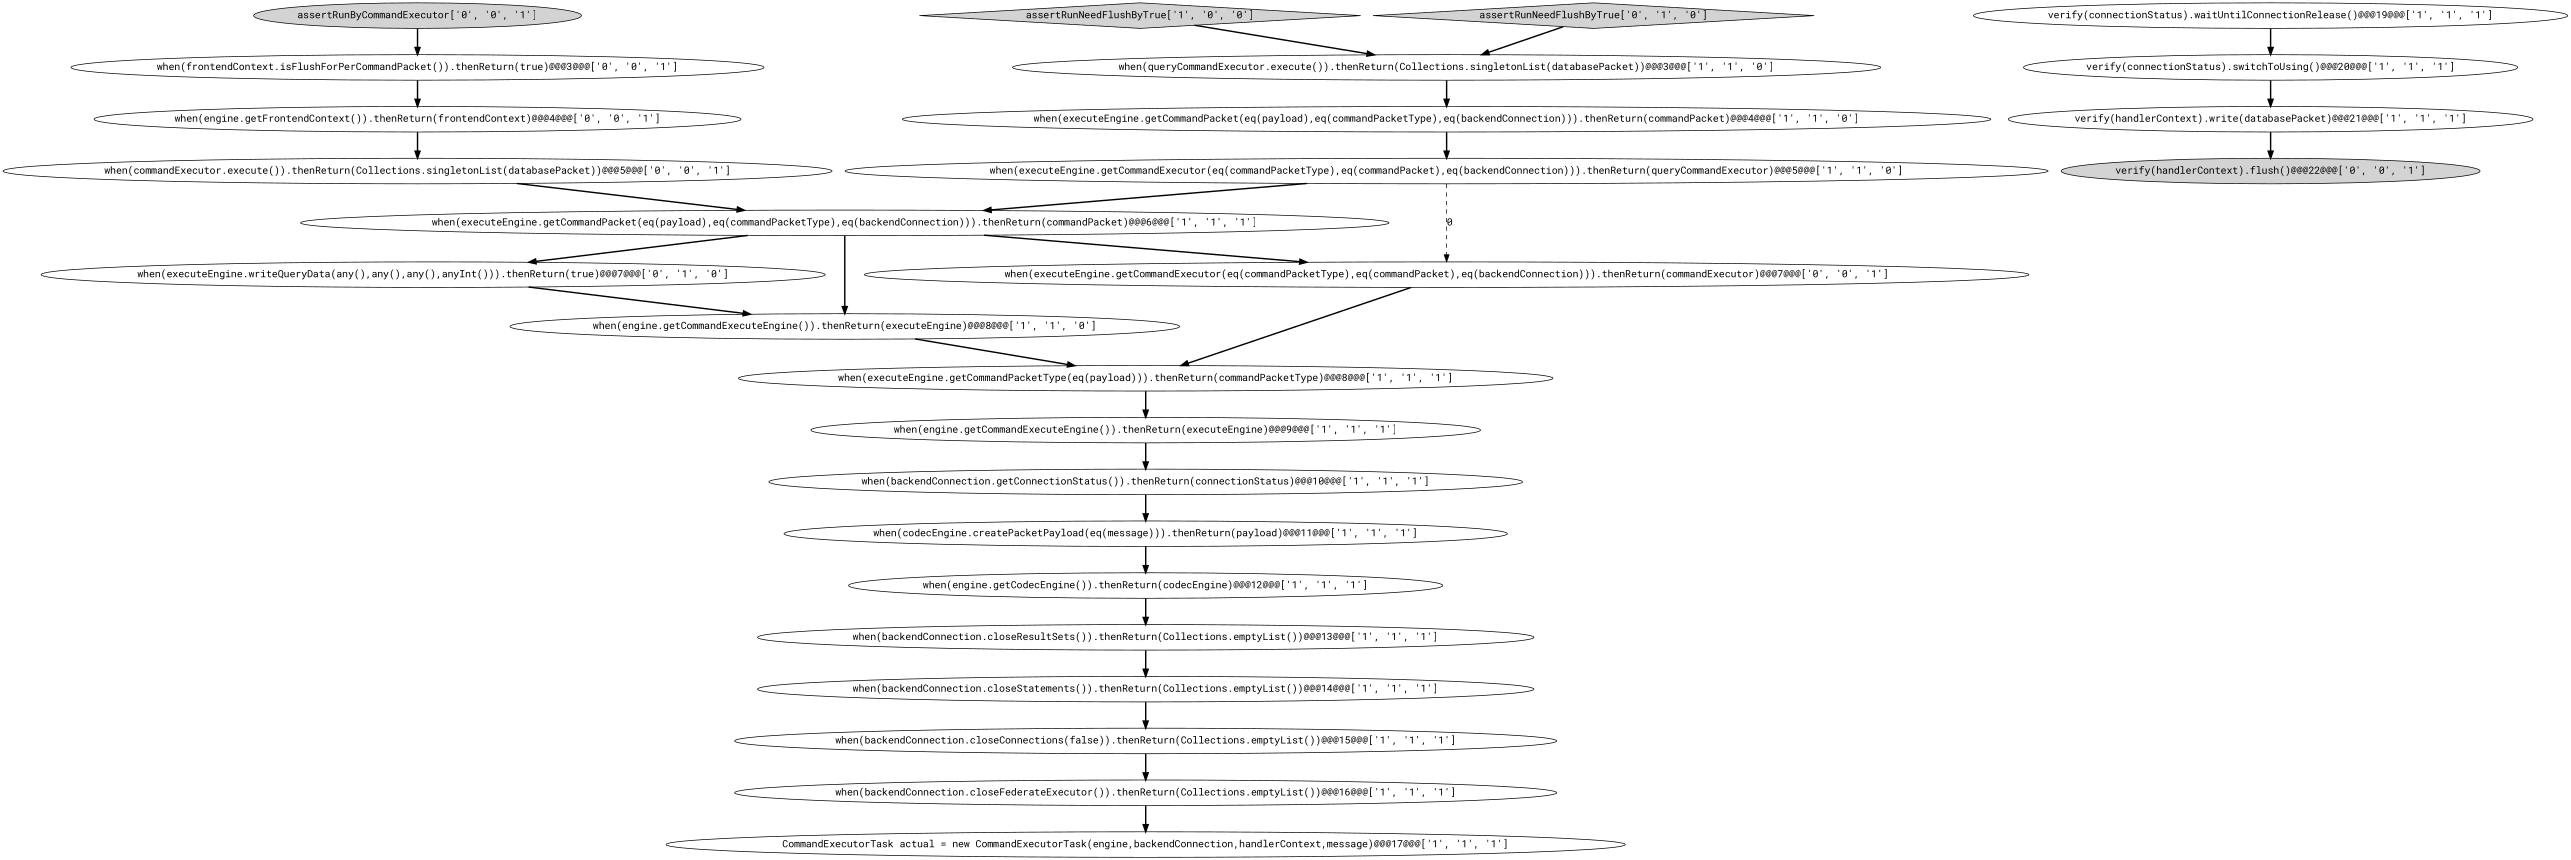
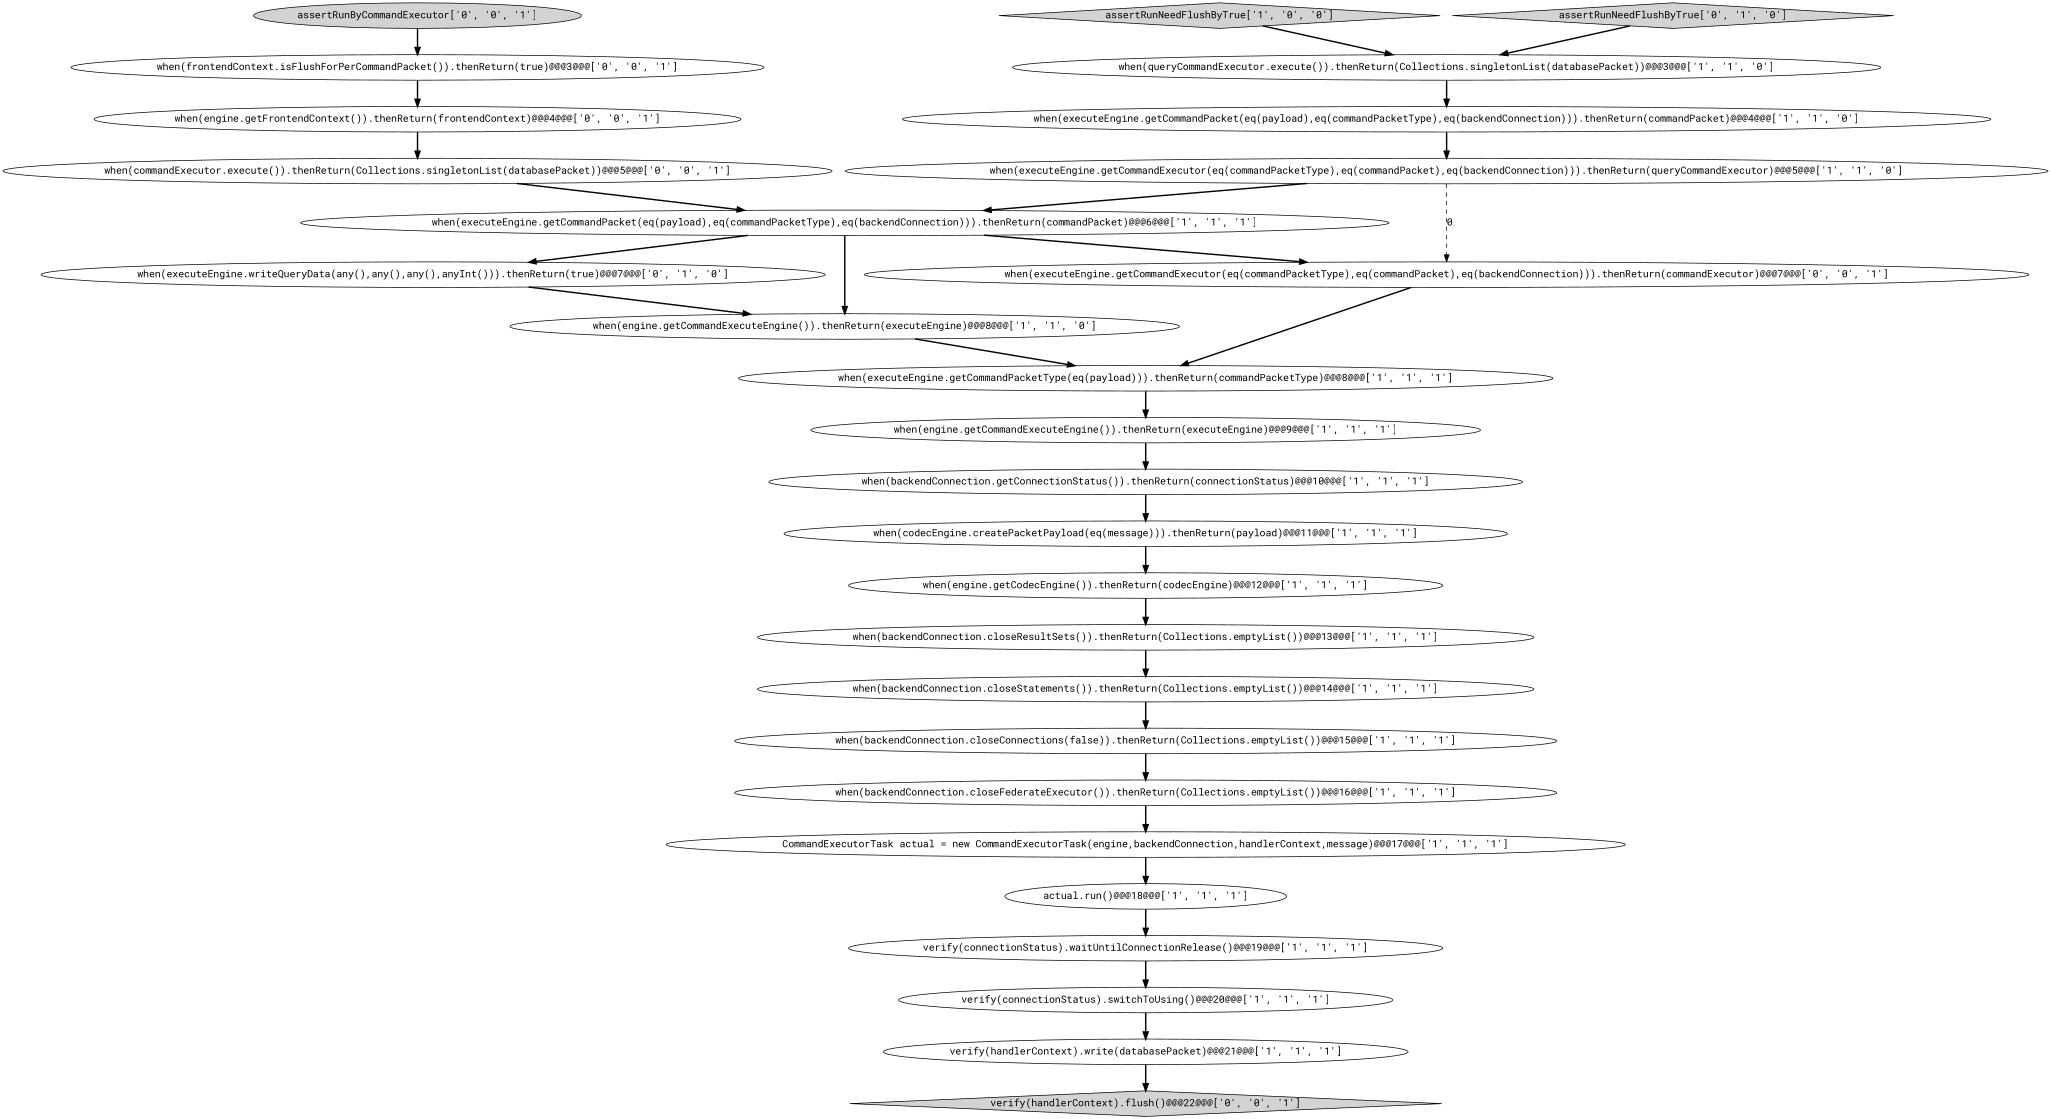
(2271, 171) -> (1146, 1104)
none -> (1146, 896)
